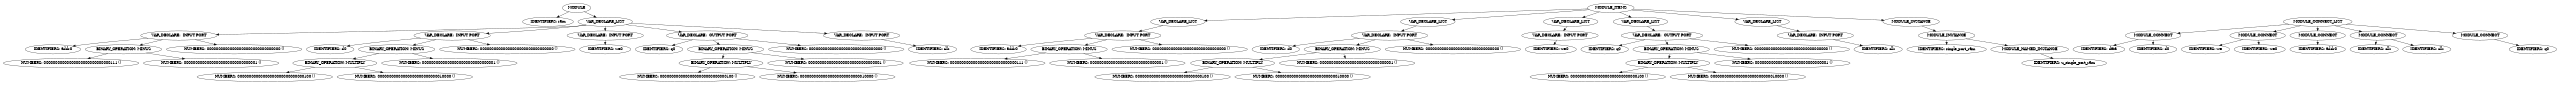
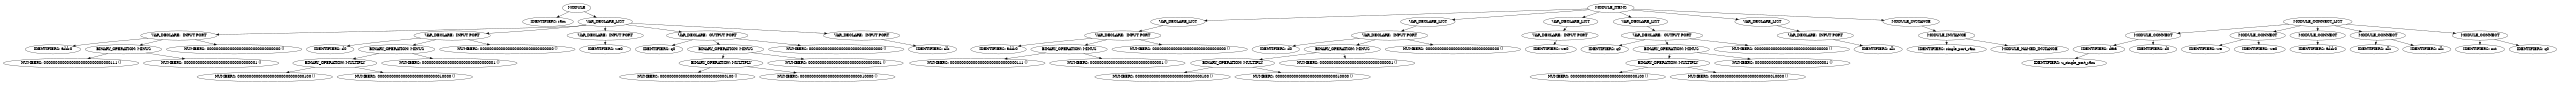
none -> (2480, 49)
(2046, 56) -> (2083, 56)
